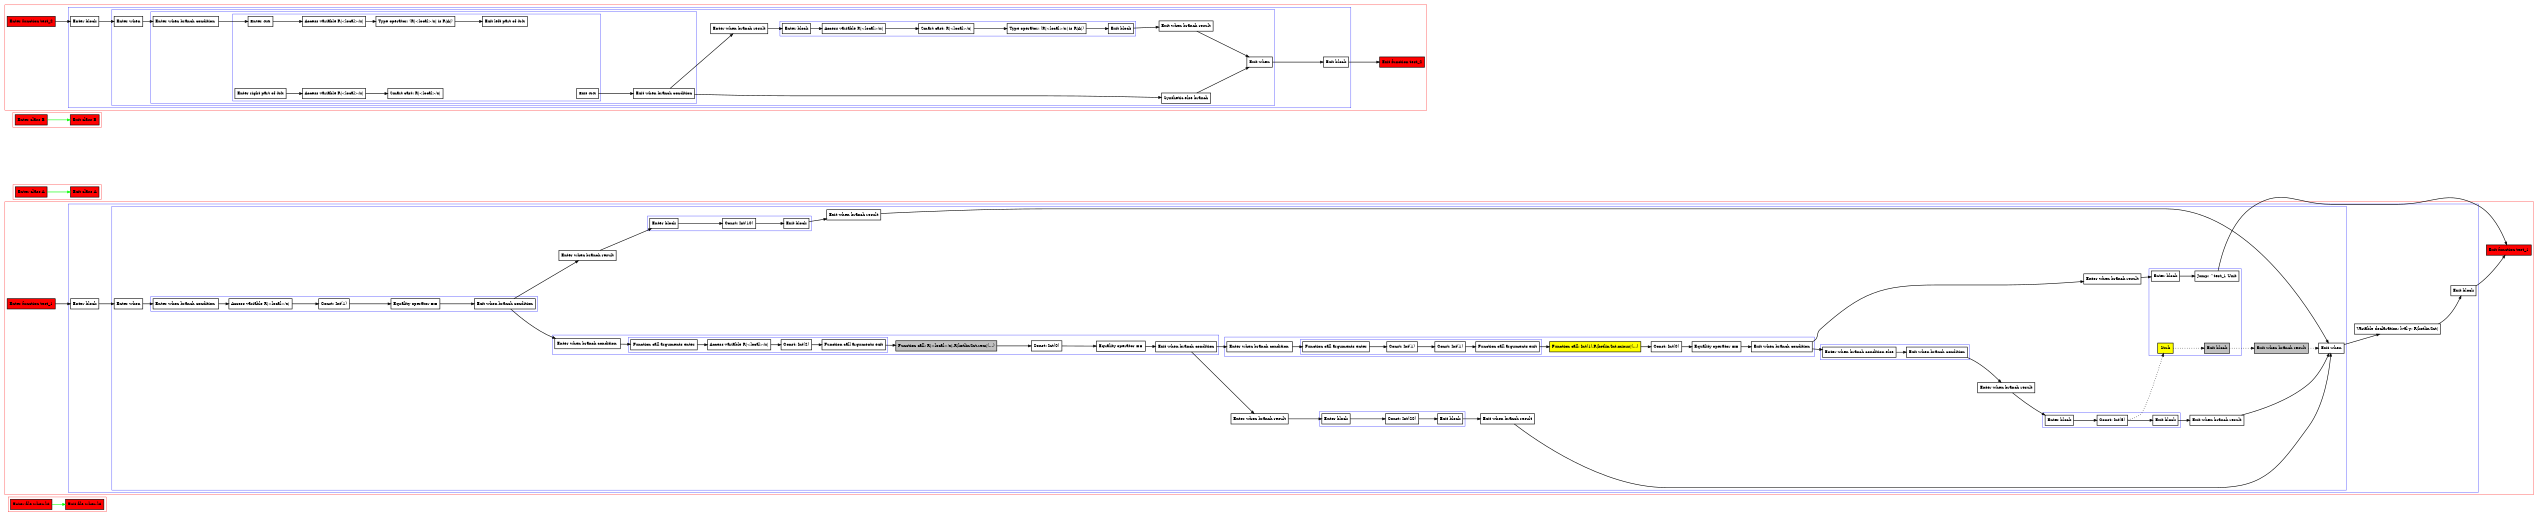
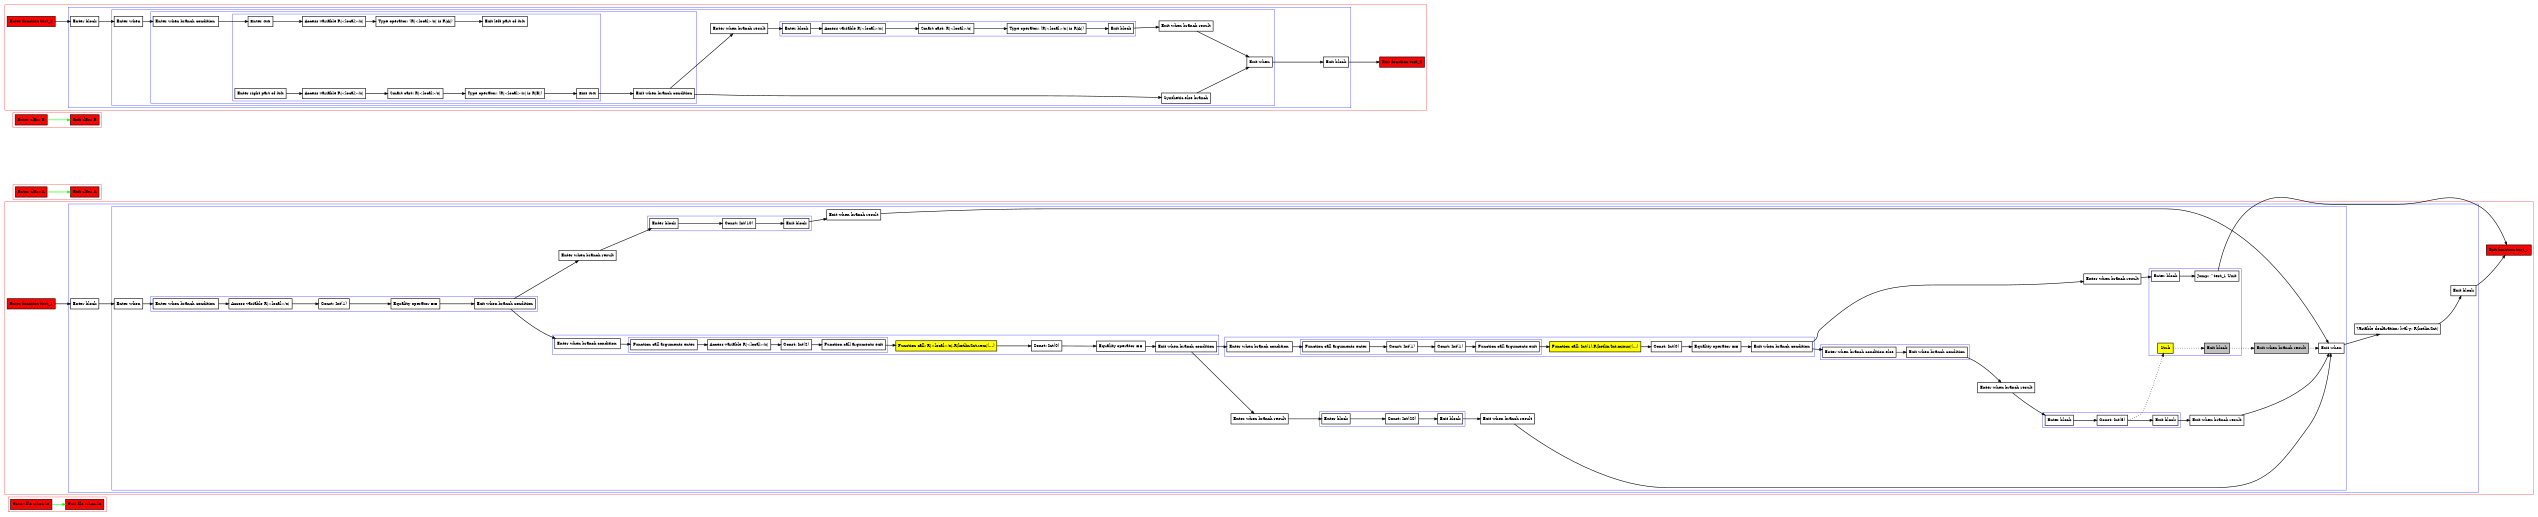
none -> (505, 94)
(946, 346) -> (946, 346)
